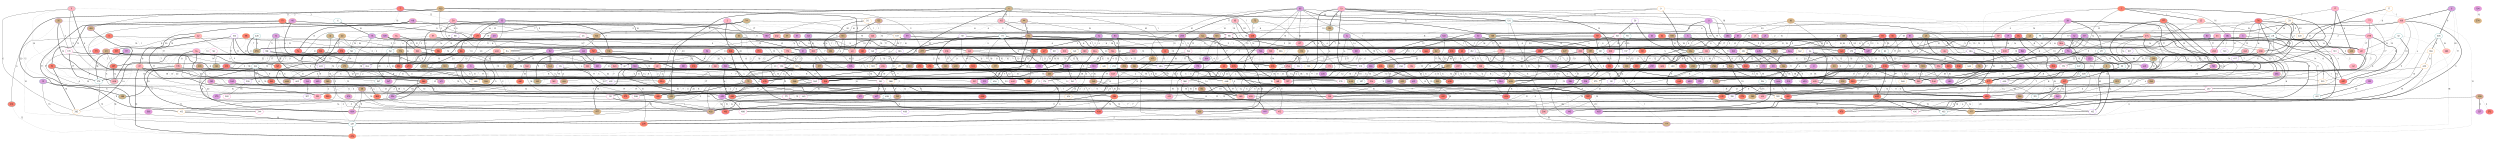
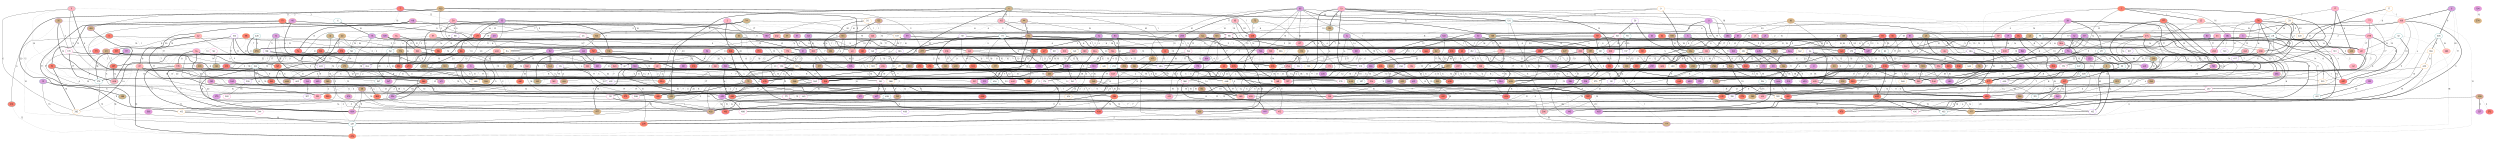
(151, 72) -> (222, 107)
